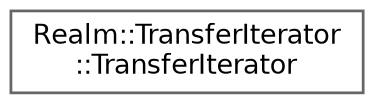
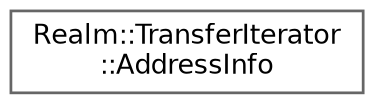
(187, 52) -> (187, 52)
